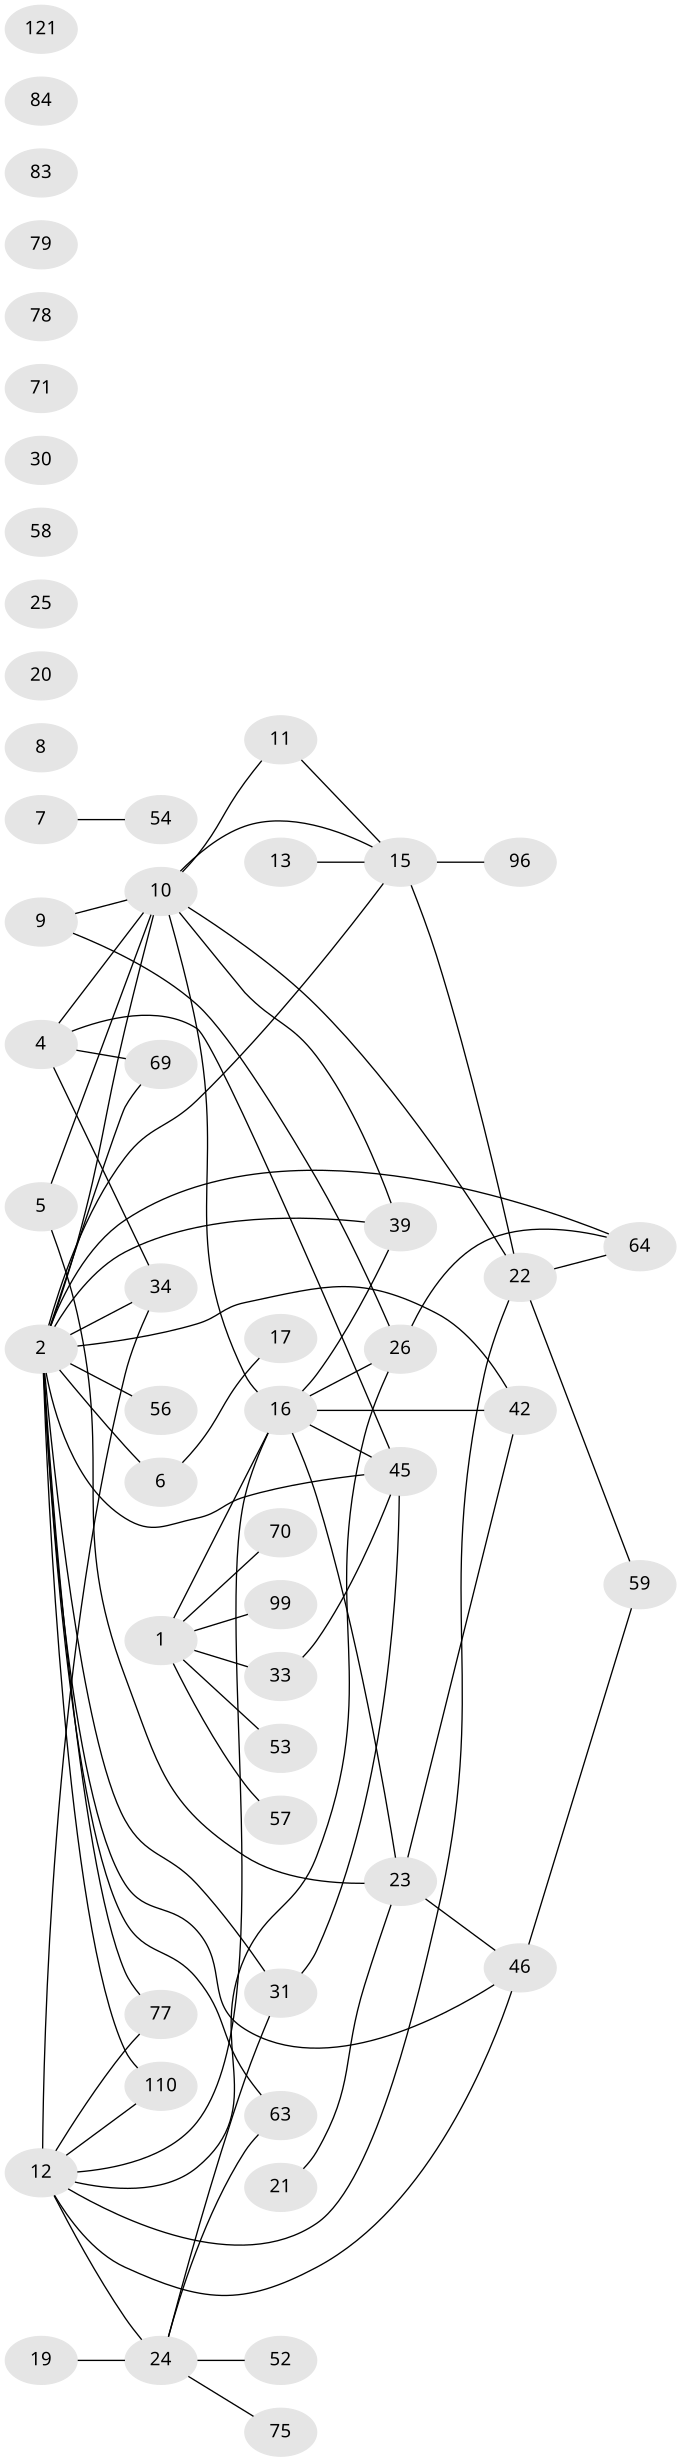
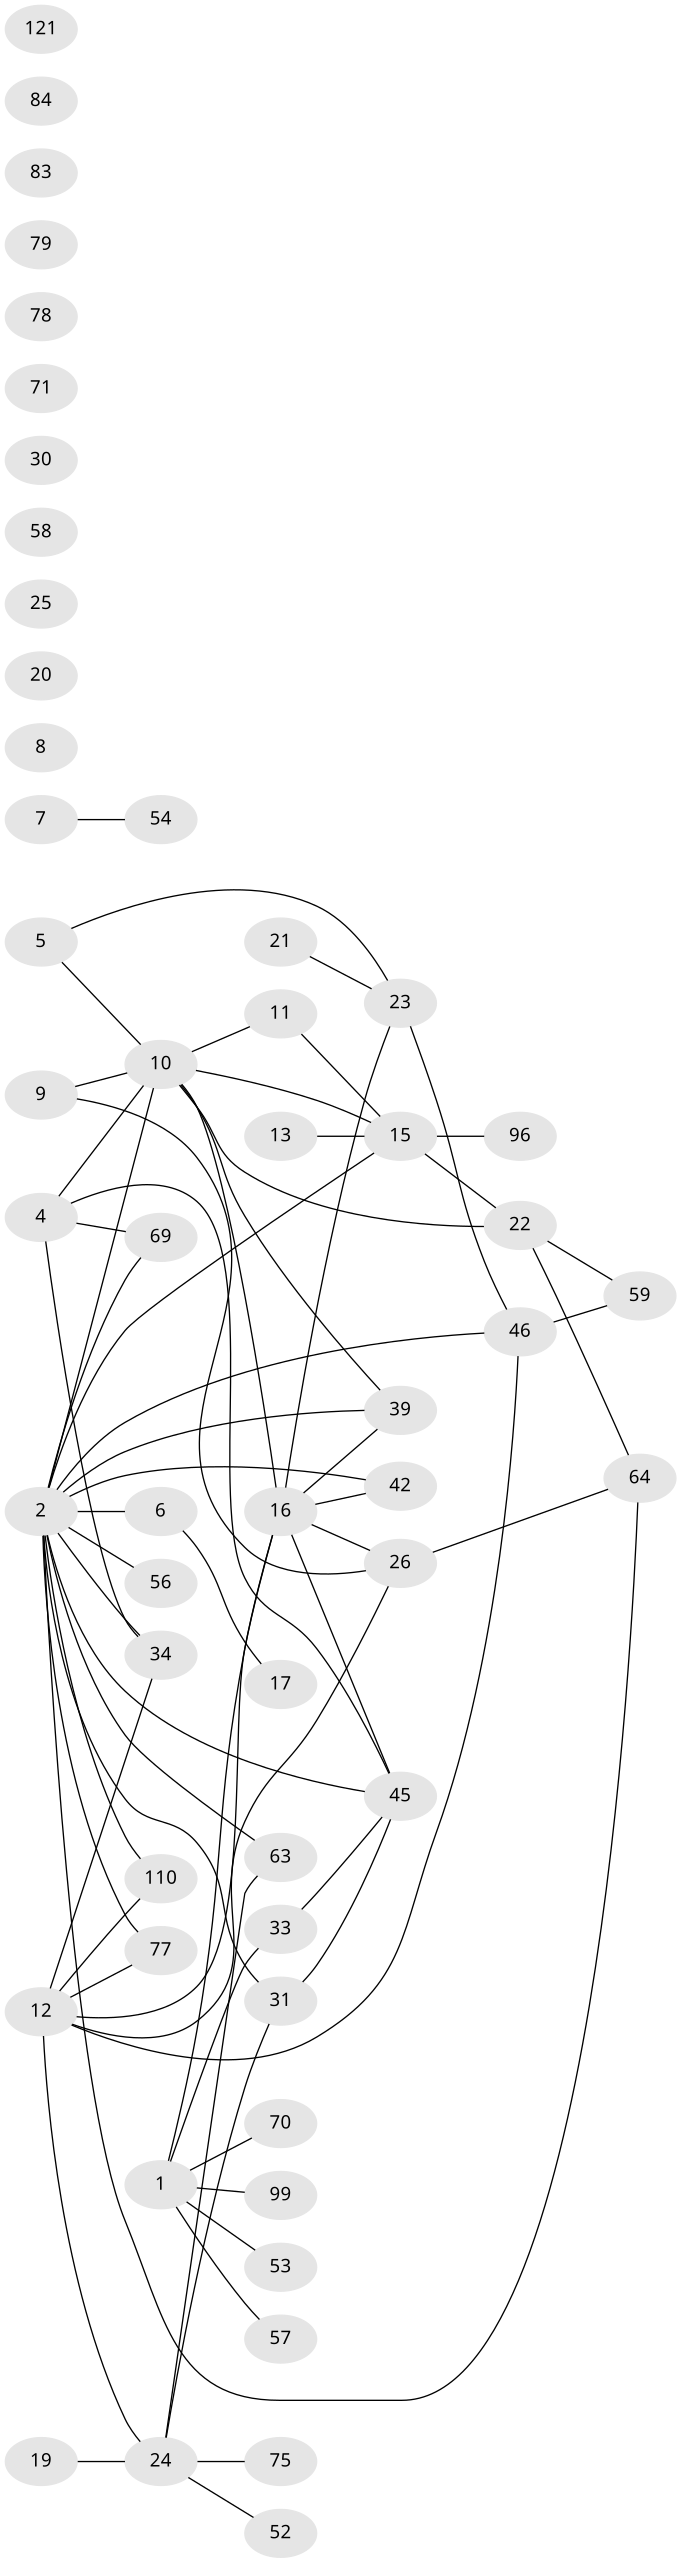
(452, 1678) -> none
(433, 1933) -> none
